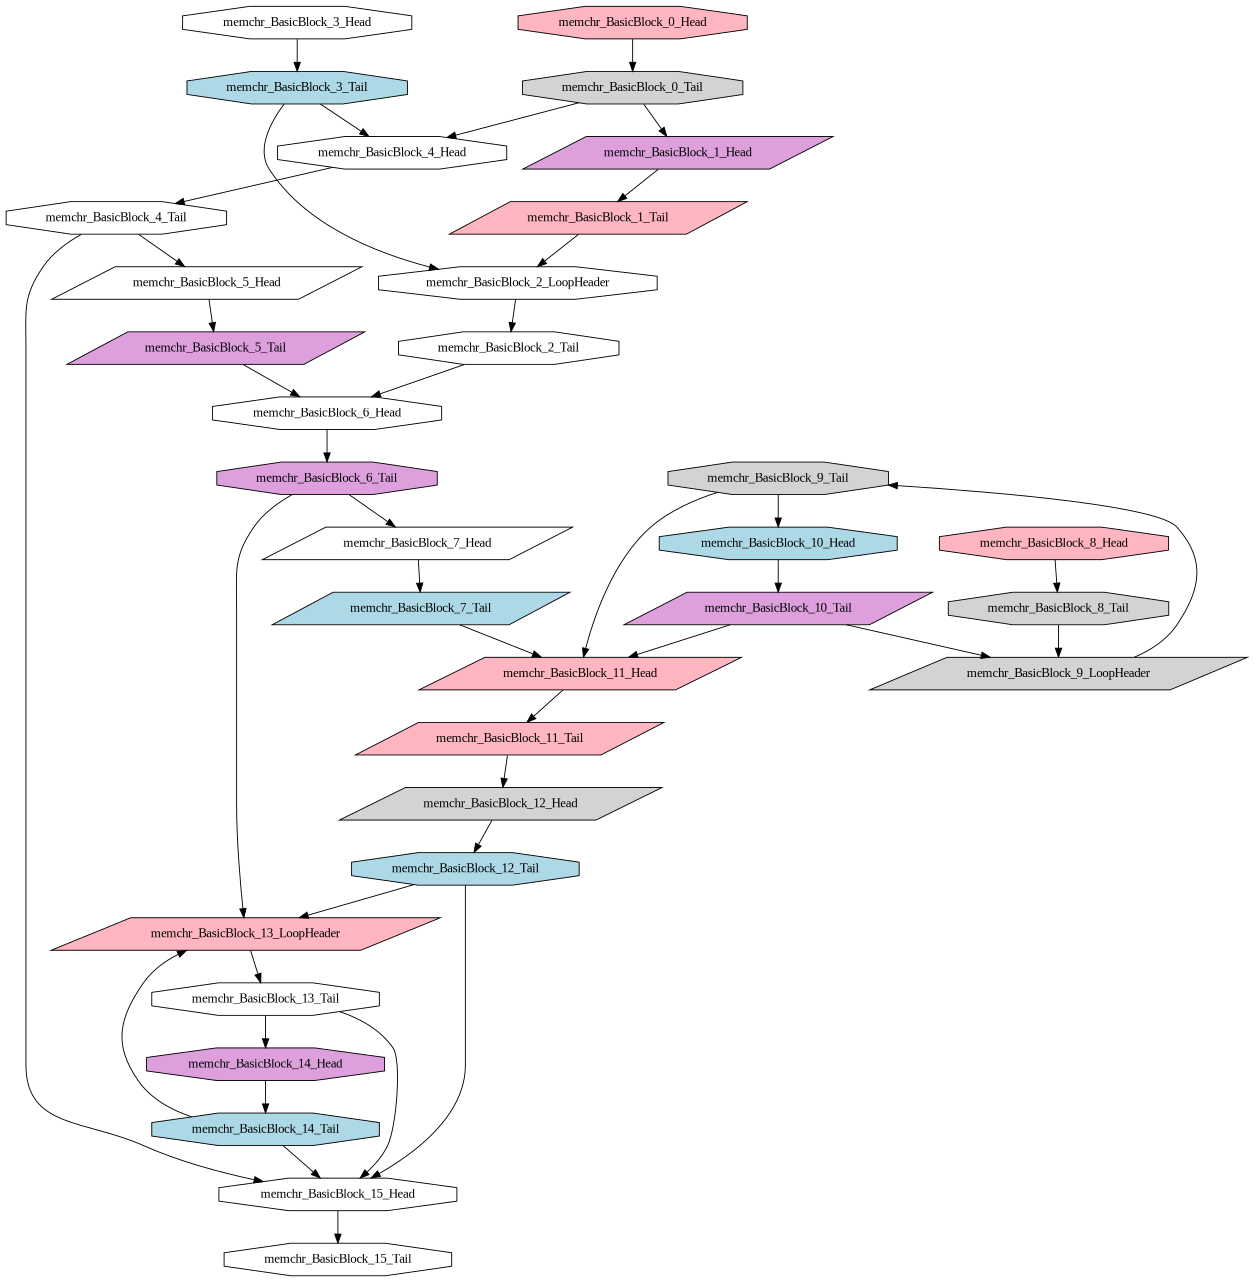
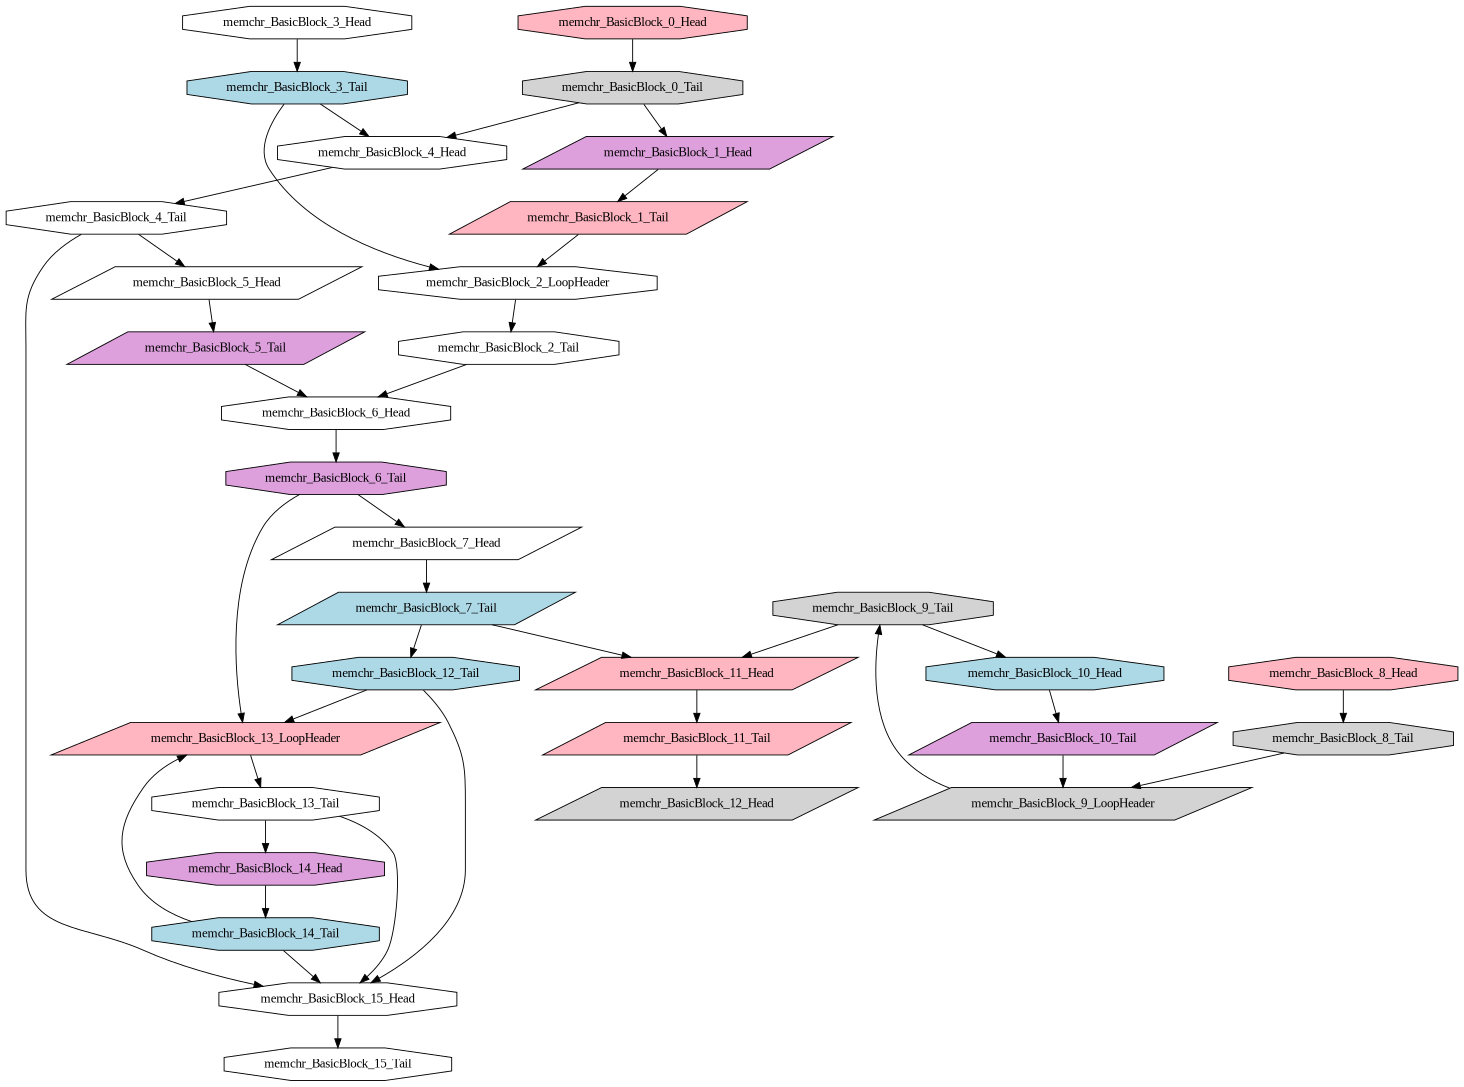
(684, 640) -> none
(485, 832) -> (418, 637)
